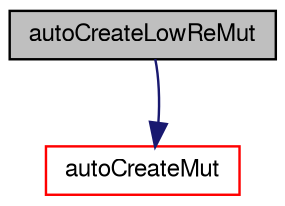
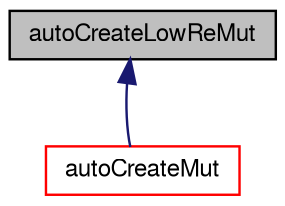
(159, 91) -> (127, 115)
